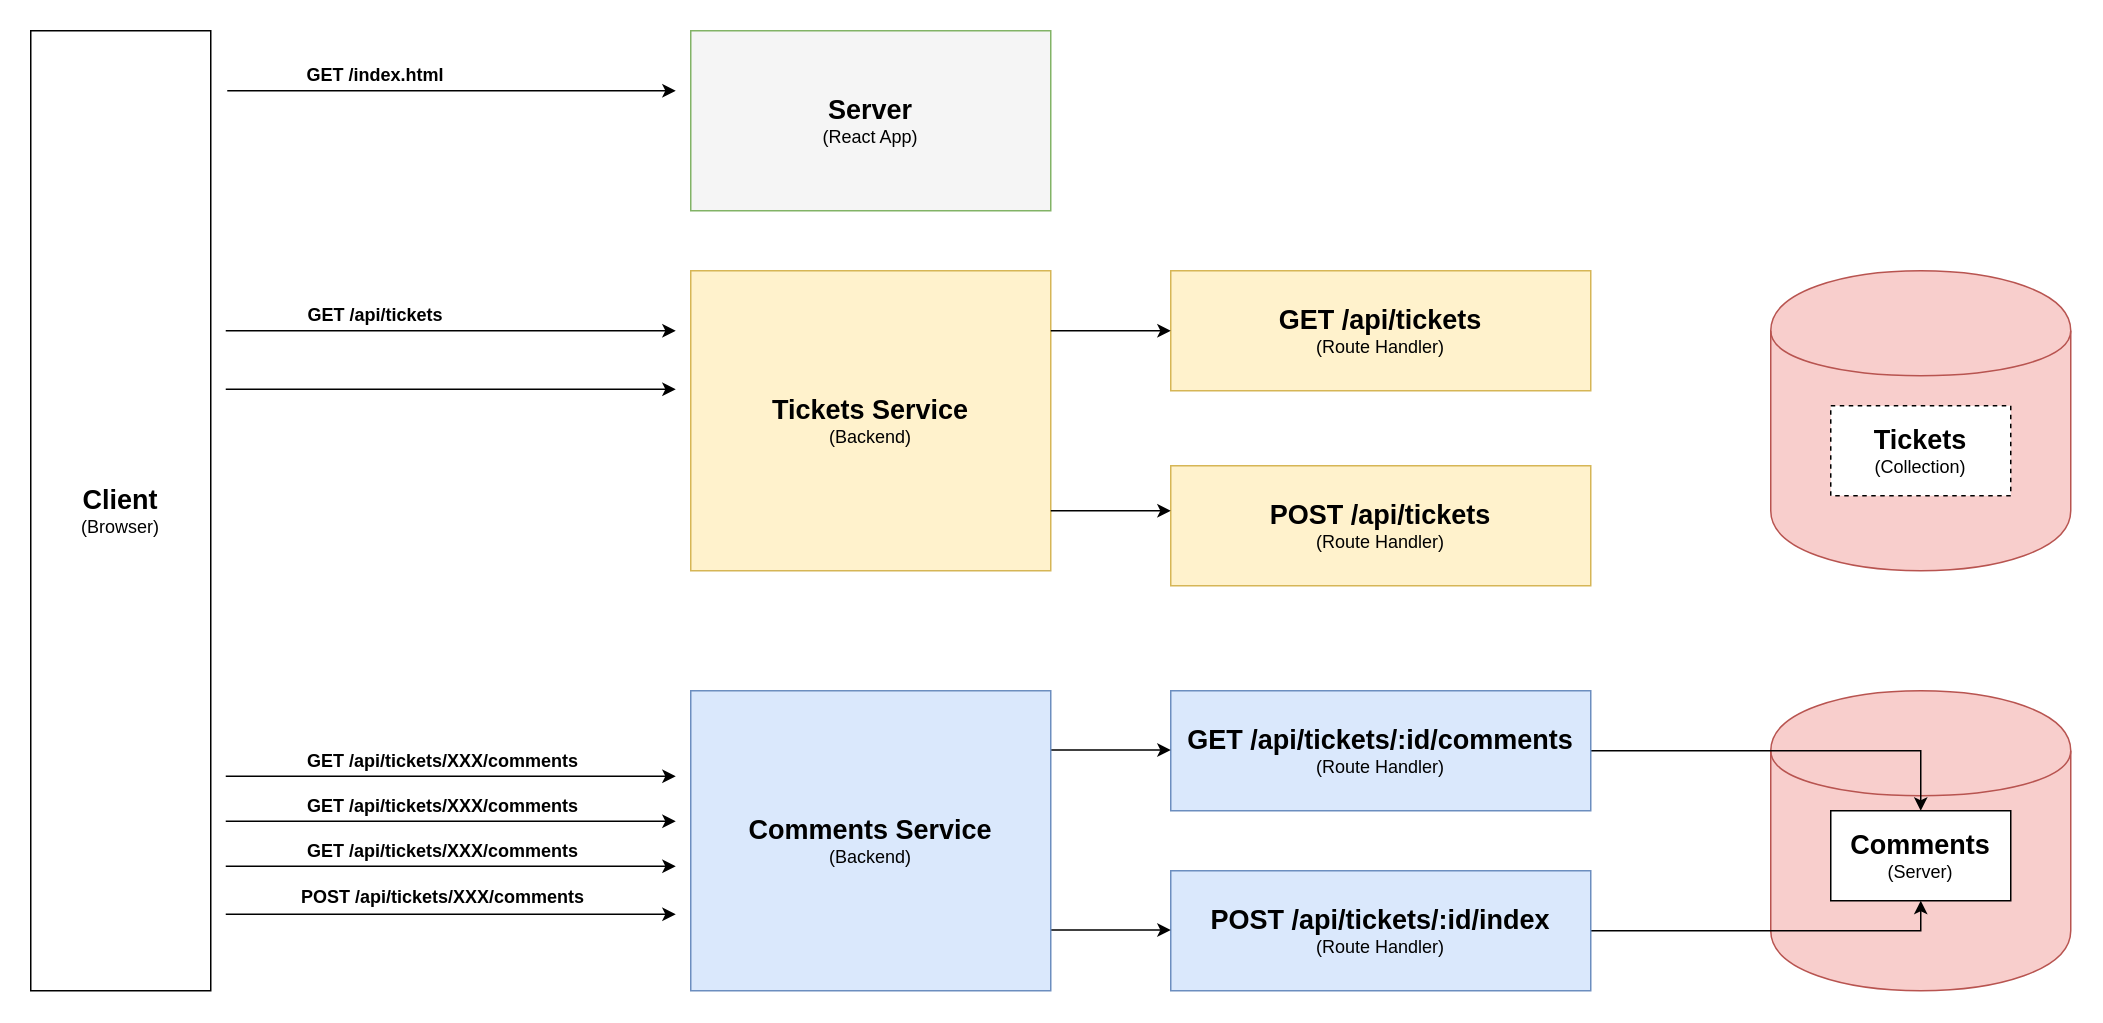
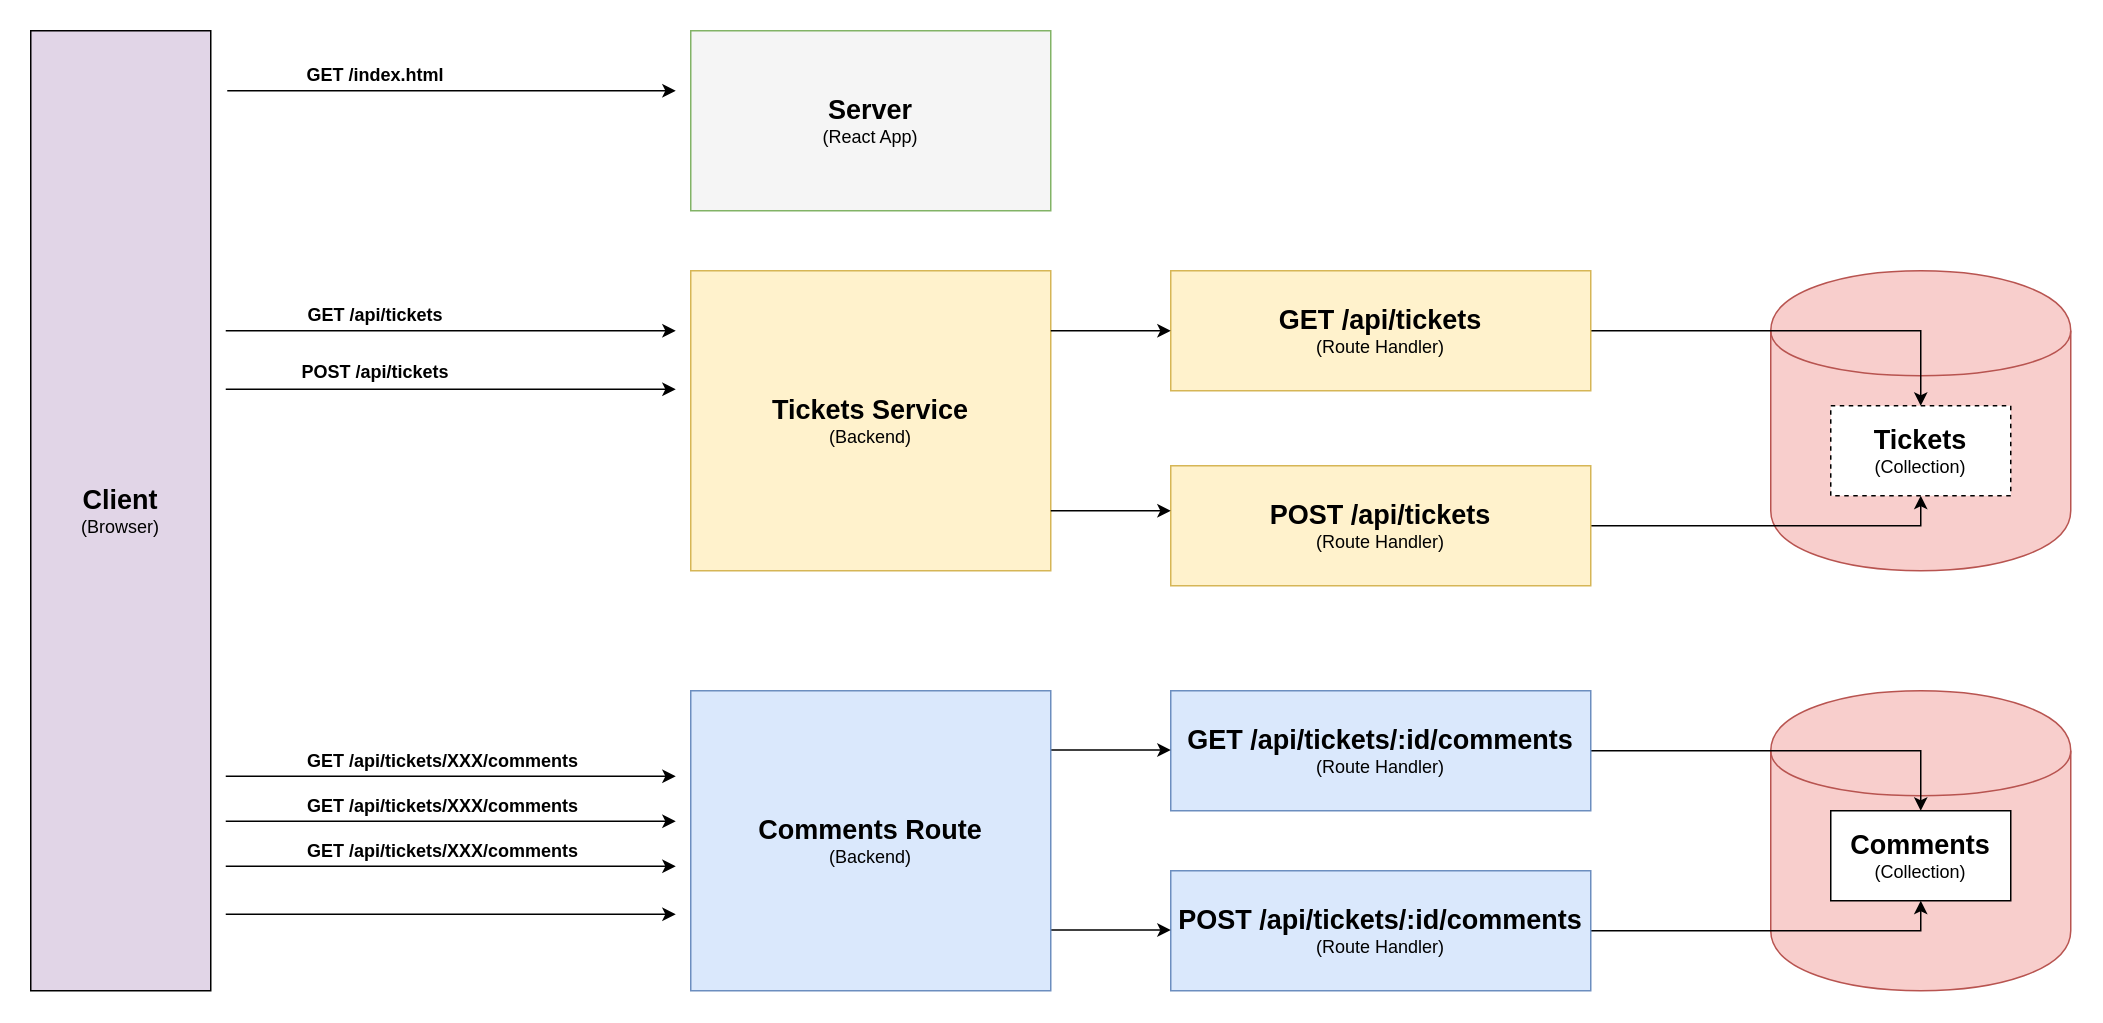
none -> (1788, 331)
none -> (376, 373)
(121, 511) -> (121, 511)
none -> (1766, 526)
(871, 841) -> (871, 841)
(1921, 856) -> (1921, 856)
(443, 898) -> none
(1381, 931) -> (1381, 931)
